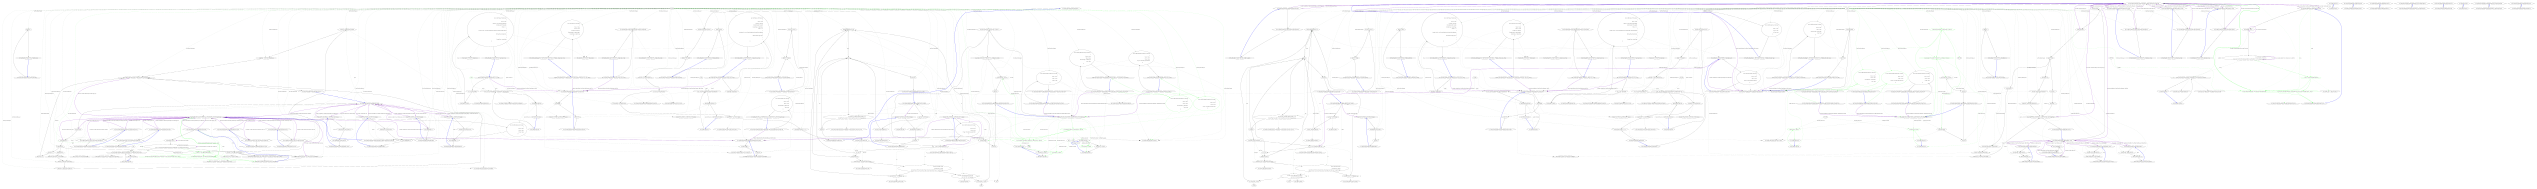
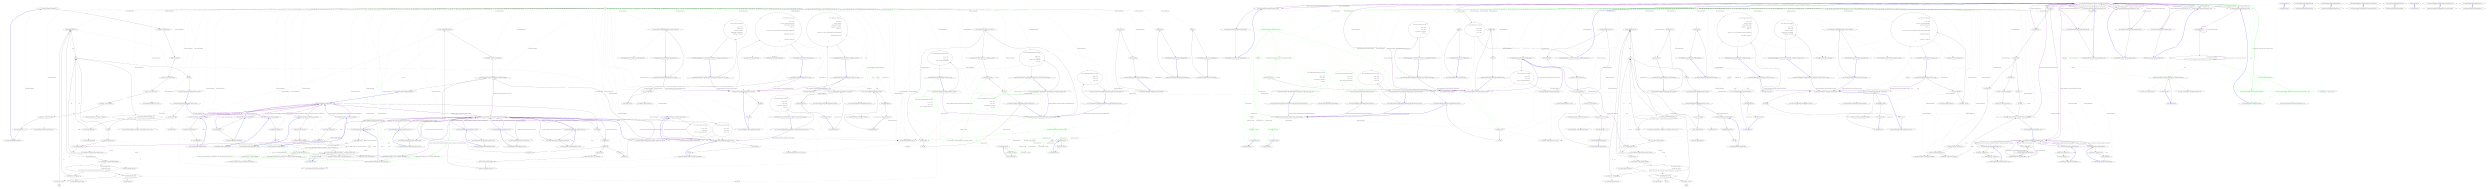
(445, 54) -> (412, 11)
